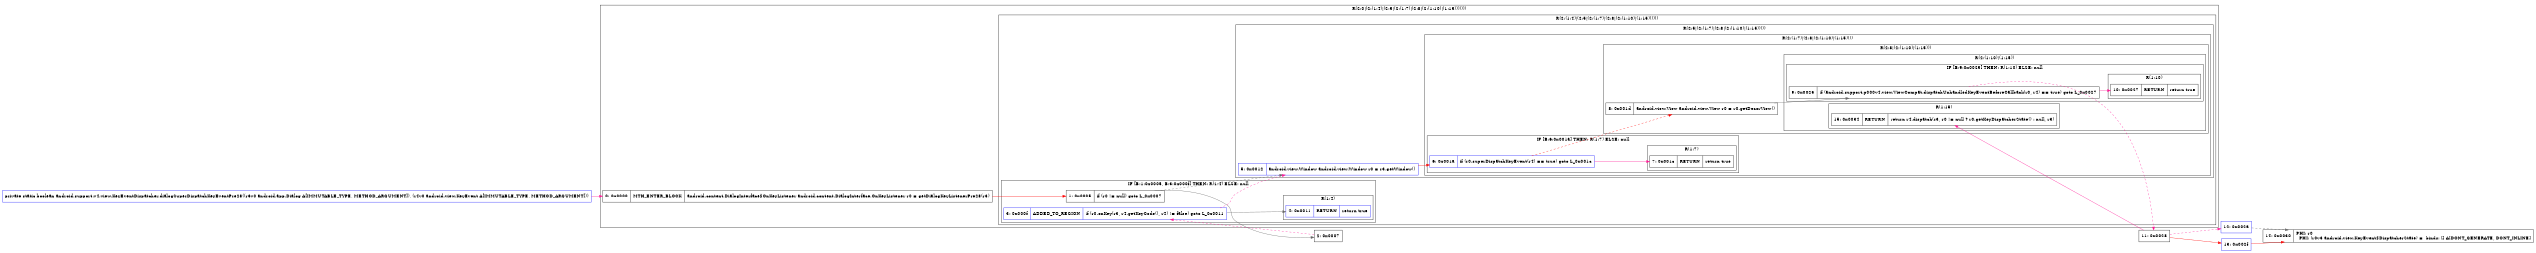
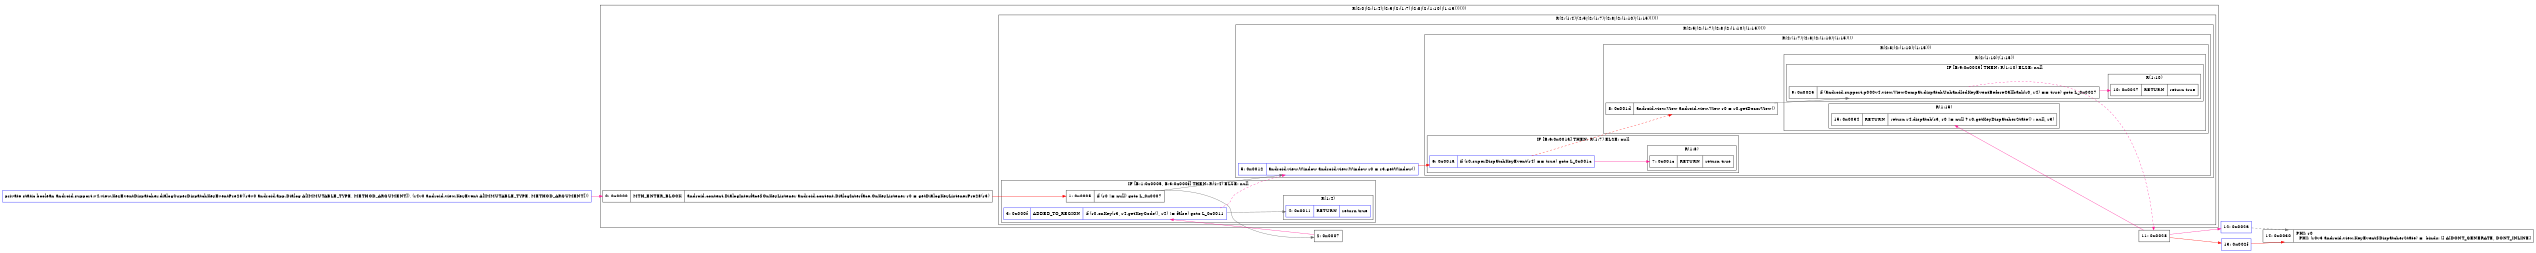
(1692, 149) -> (1692, 149)
(1220, 183) -> (1220, 183)
(1265, 229) -> (1265, 229)
(2194, 232) -> (2194, 232)
